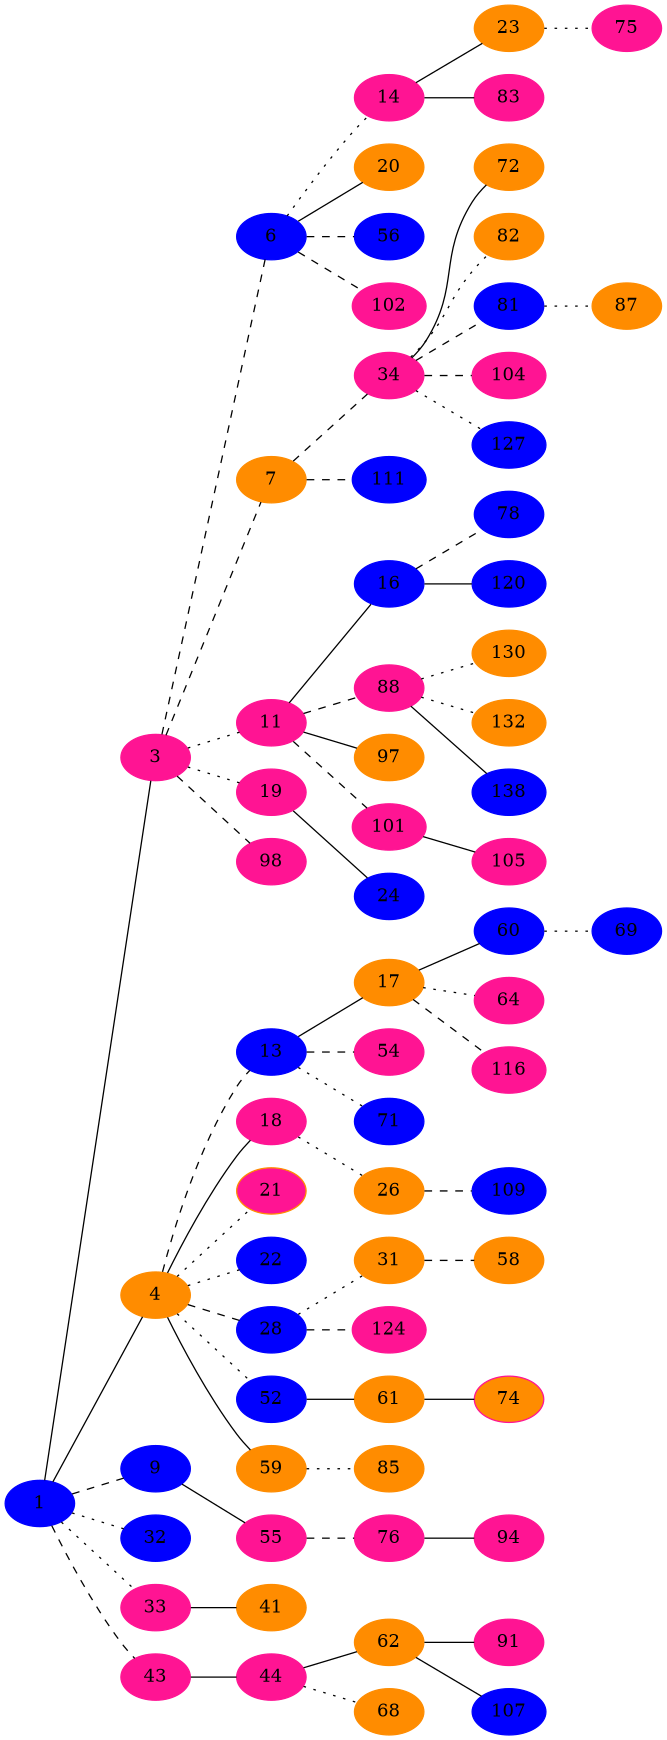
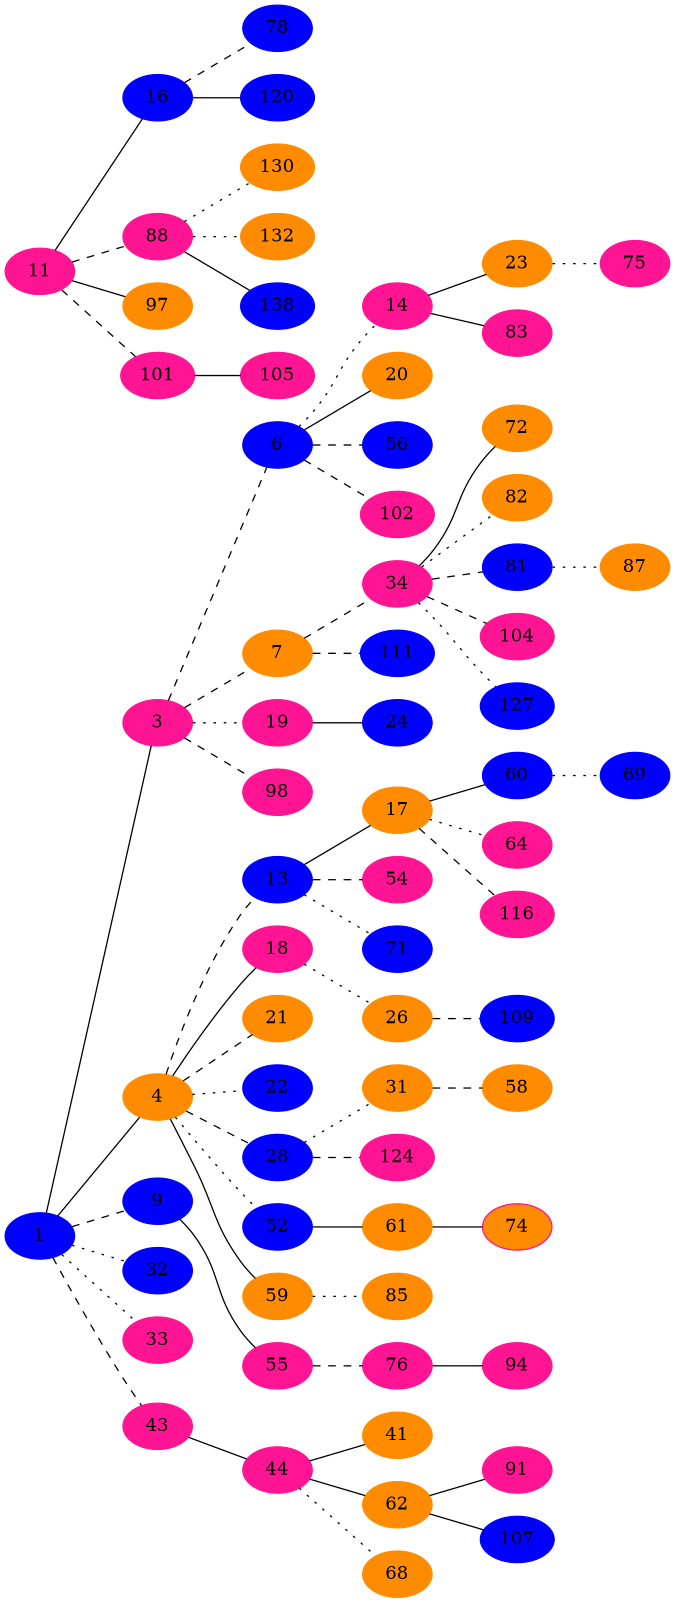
(214, 740) -> none
(271, 1191) -> (278, 1019)
(214, 1243) -> (218, 1058)
(214, 1608) -> (337, 1453)
